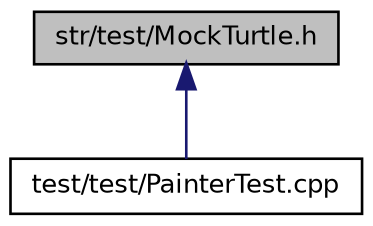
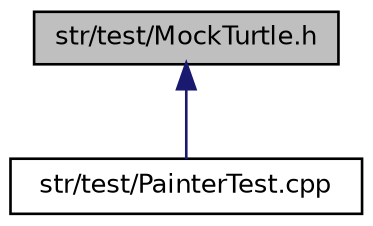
(186, 186) -> (186, 186)
